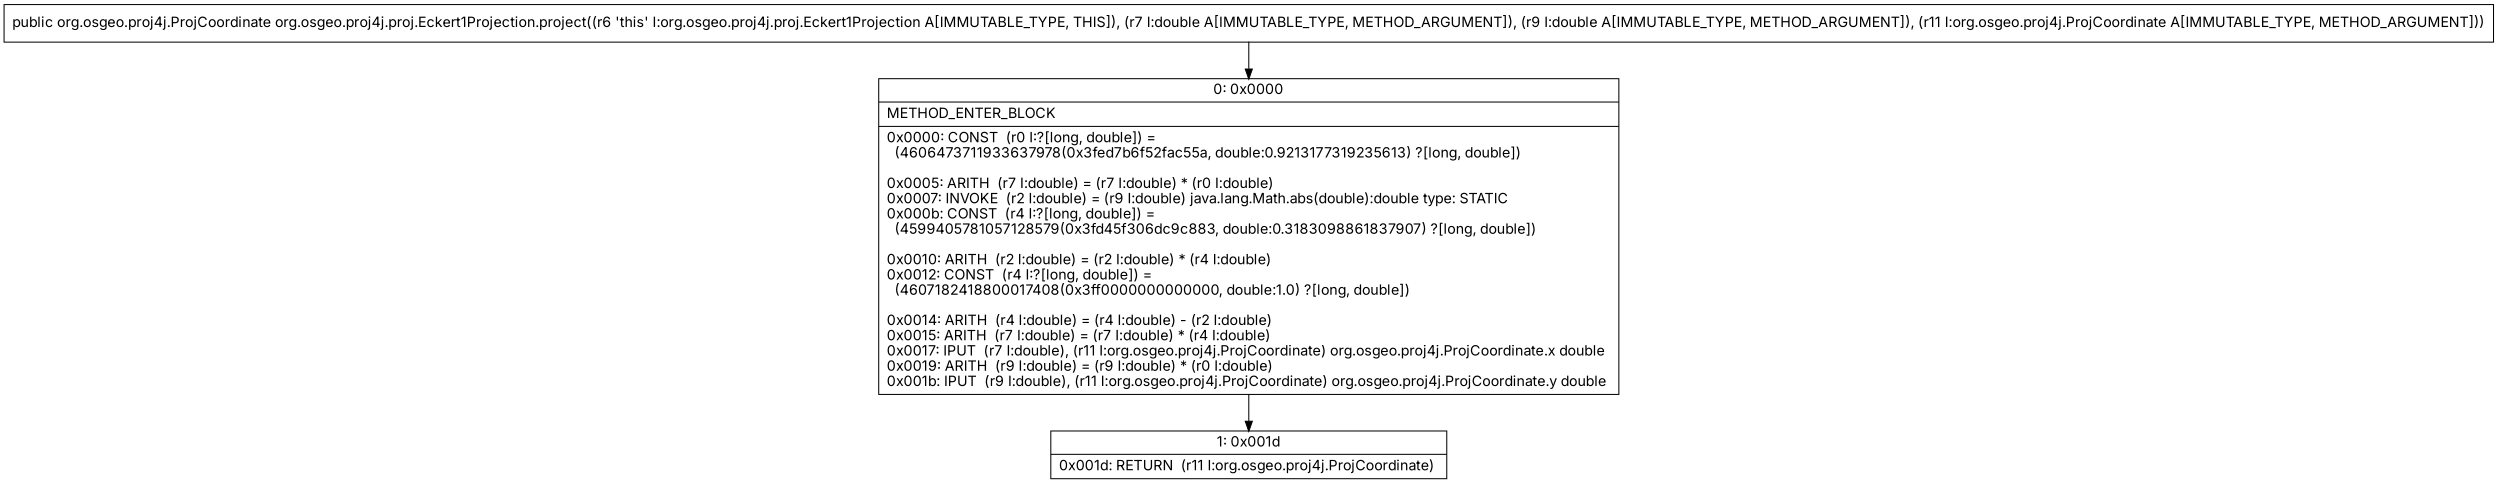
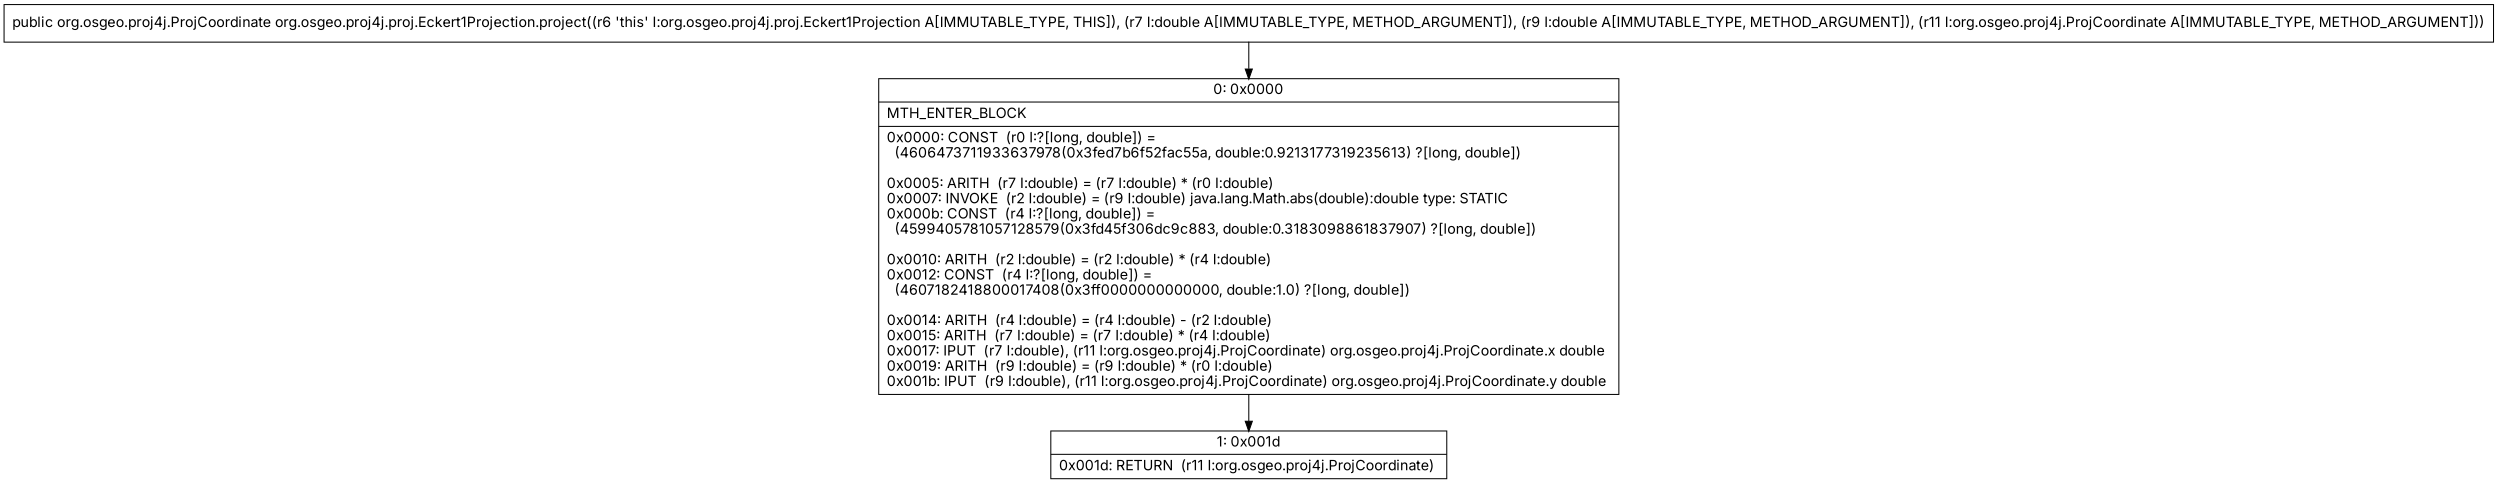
(972, 114) -> (957, 114)
